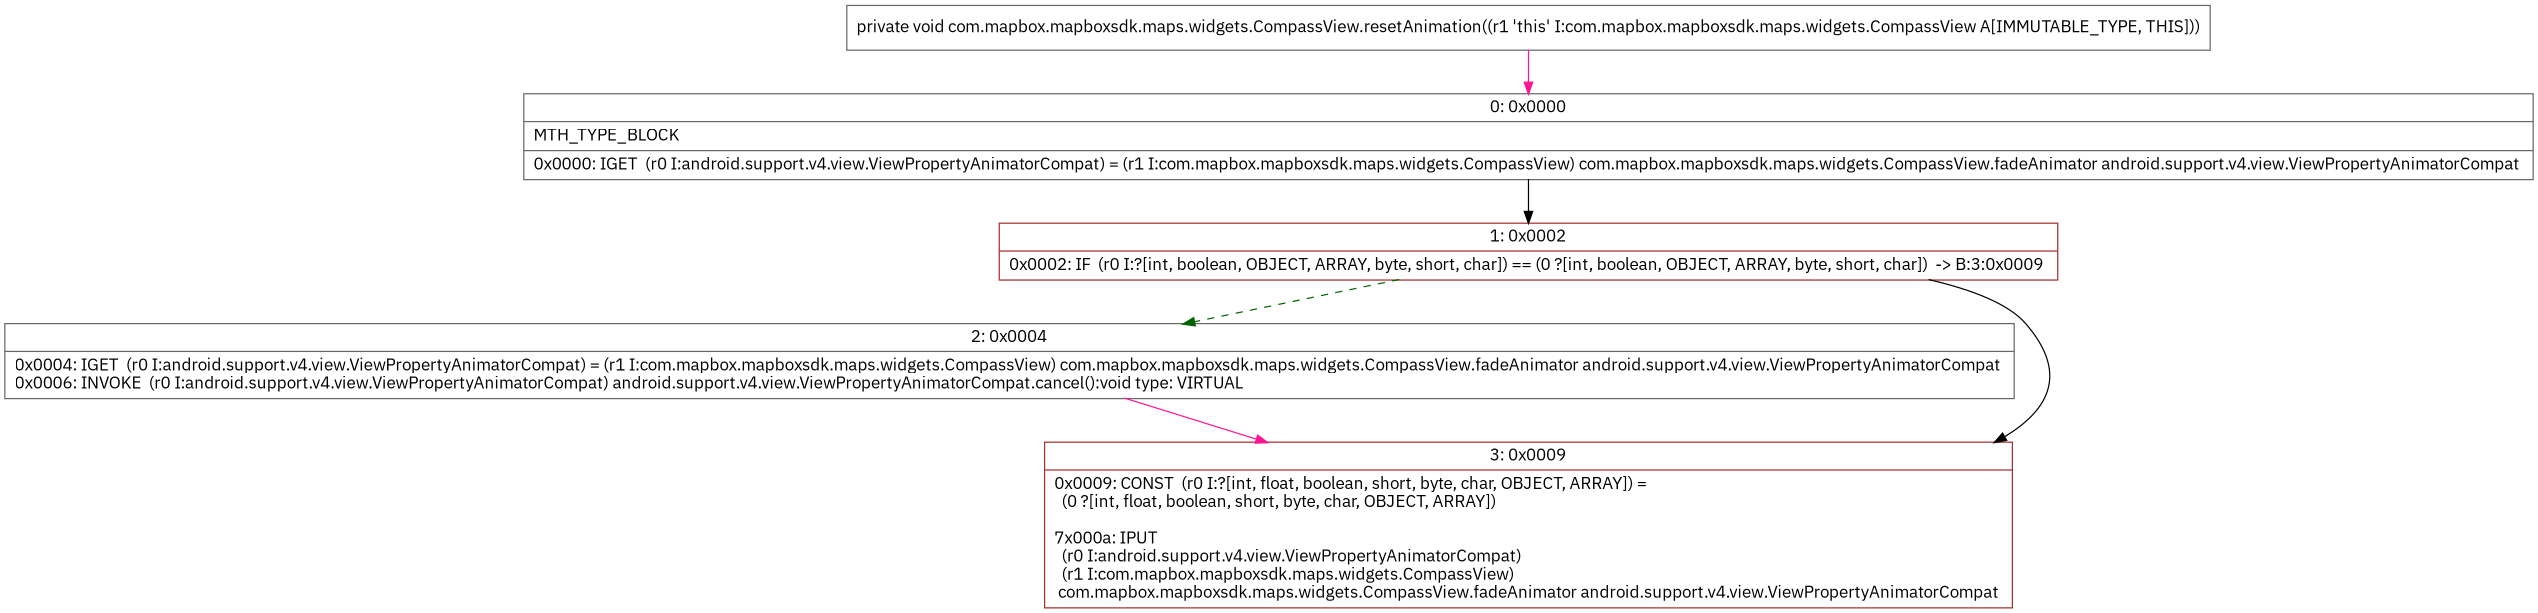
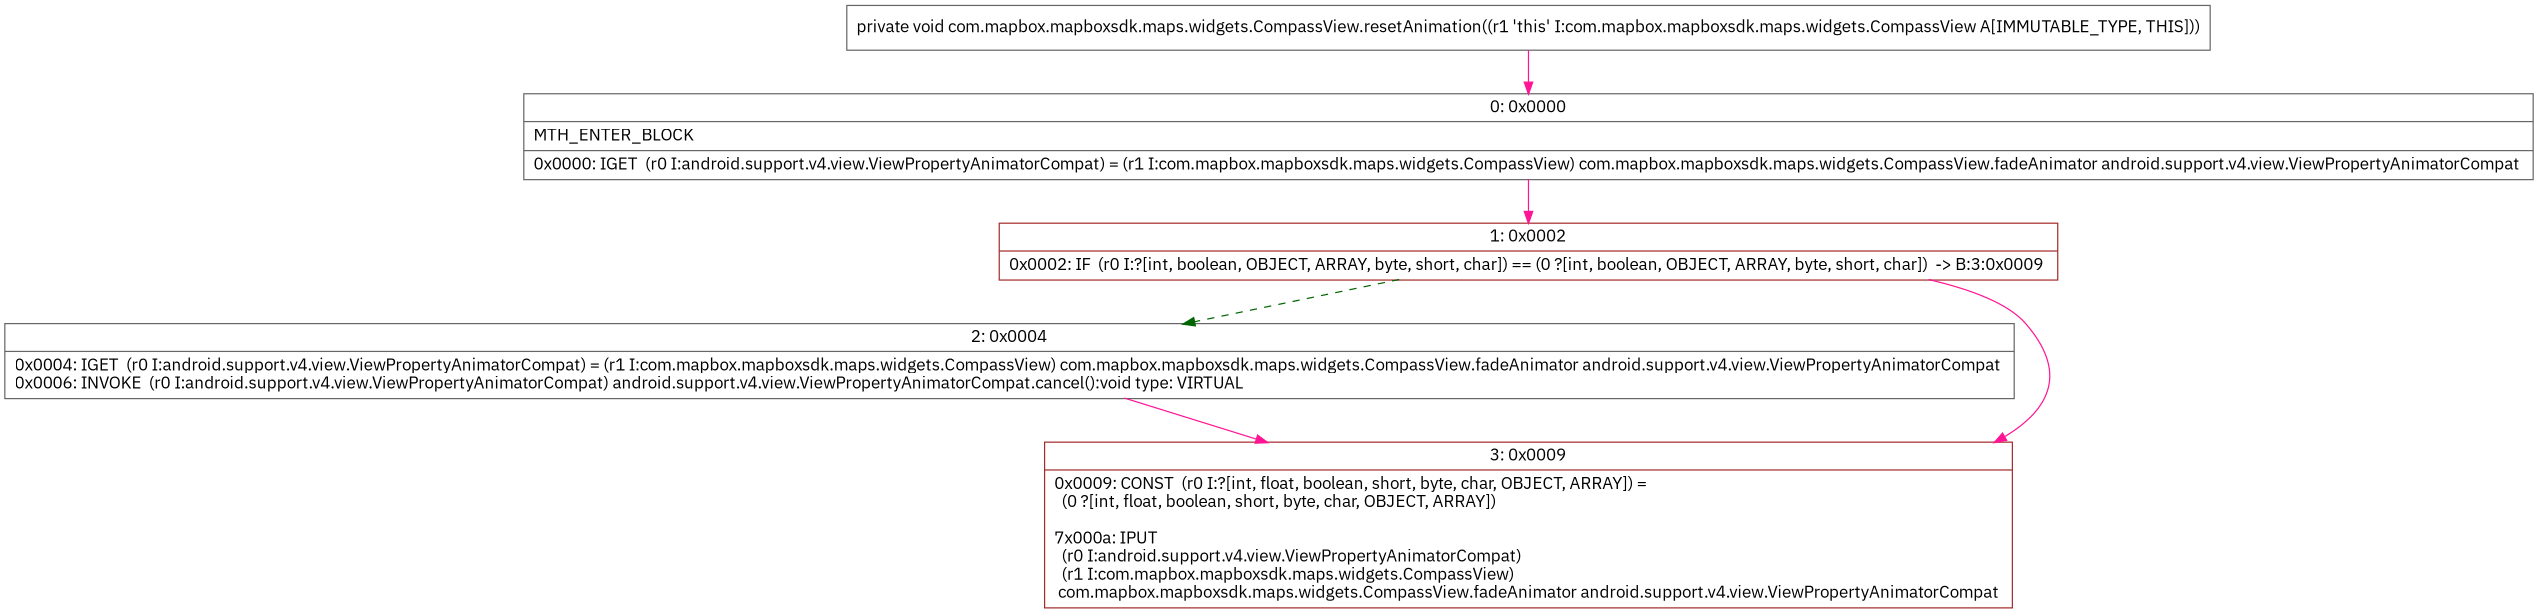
(607, 135) -> (614, 135)
(1528, 195) -> (1528, 195)
(2034, 335) -> (2034, 335)
